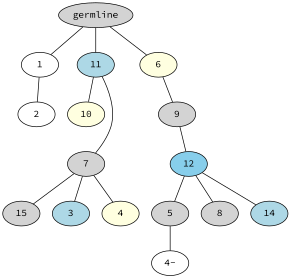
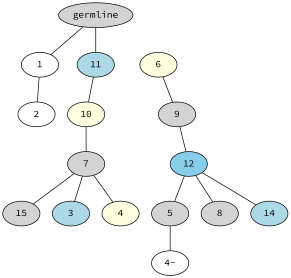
(128, 41) -> none
(113, 116) -> (86, 139)
